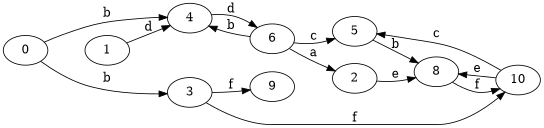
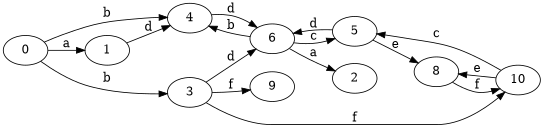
none -> (317, 30)
(396, 45) -> (396, 45)
none -> (62, 50)
none -> (227, 68)
(392, 81) -> none
